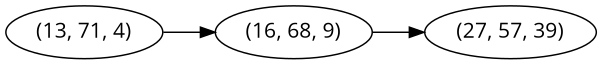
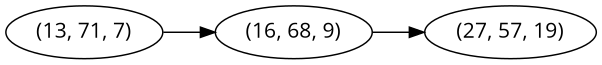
(84, 32) -> (84, 32)
(511, 32) -> (511, 32)
